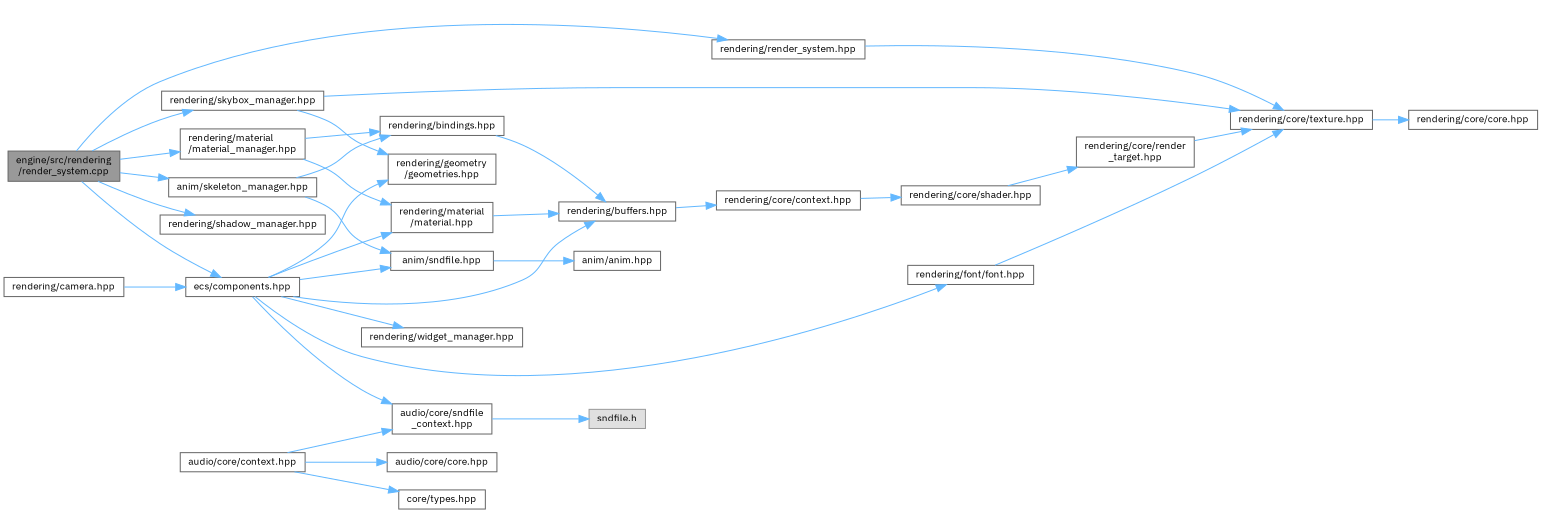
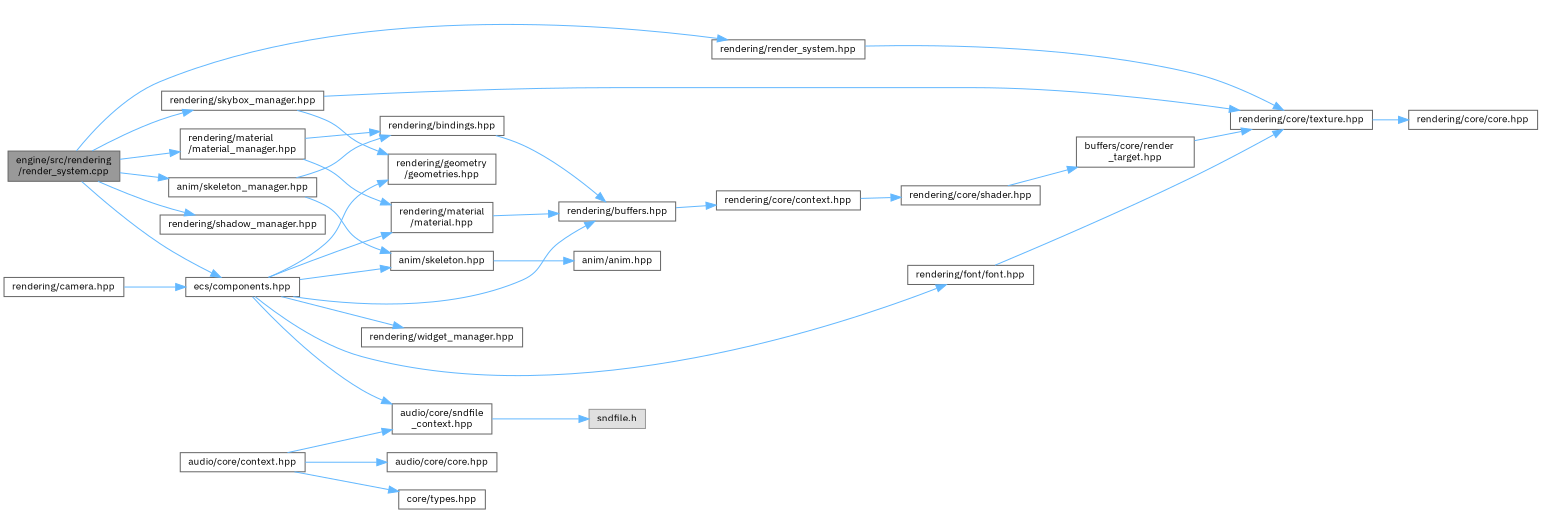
(1135, 152) -> (1135, 152)
(442, 261) -> (442, 261)
